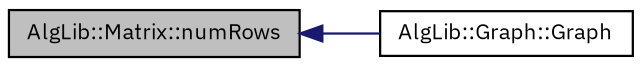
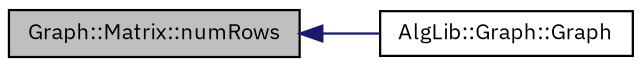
(154, 34) -> (154, 34)
